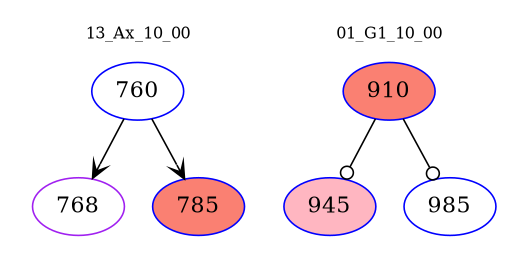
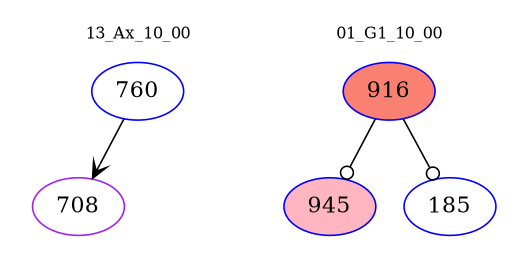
(389, 91) -> (389, 91)
(78, 207) -> (78, 207)
(199, 207) -> none
(450, 207) -> (450, 207)
